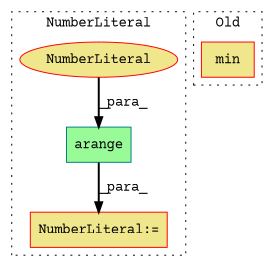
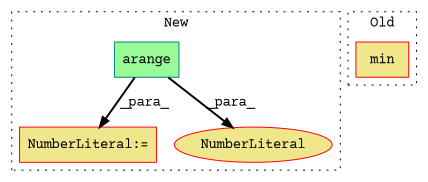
(99, 23) -> (176, 23)
(99, 97) -> (196, 99)
